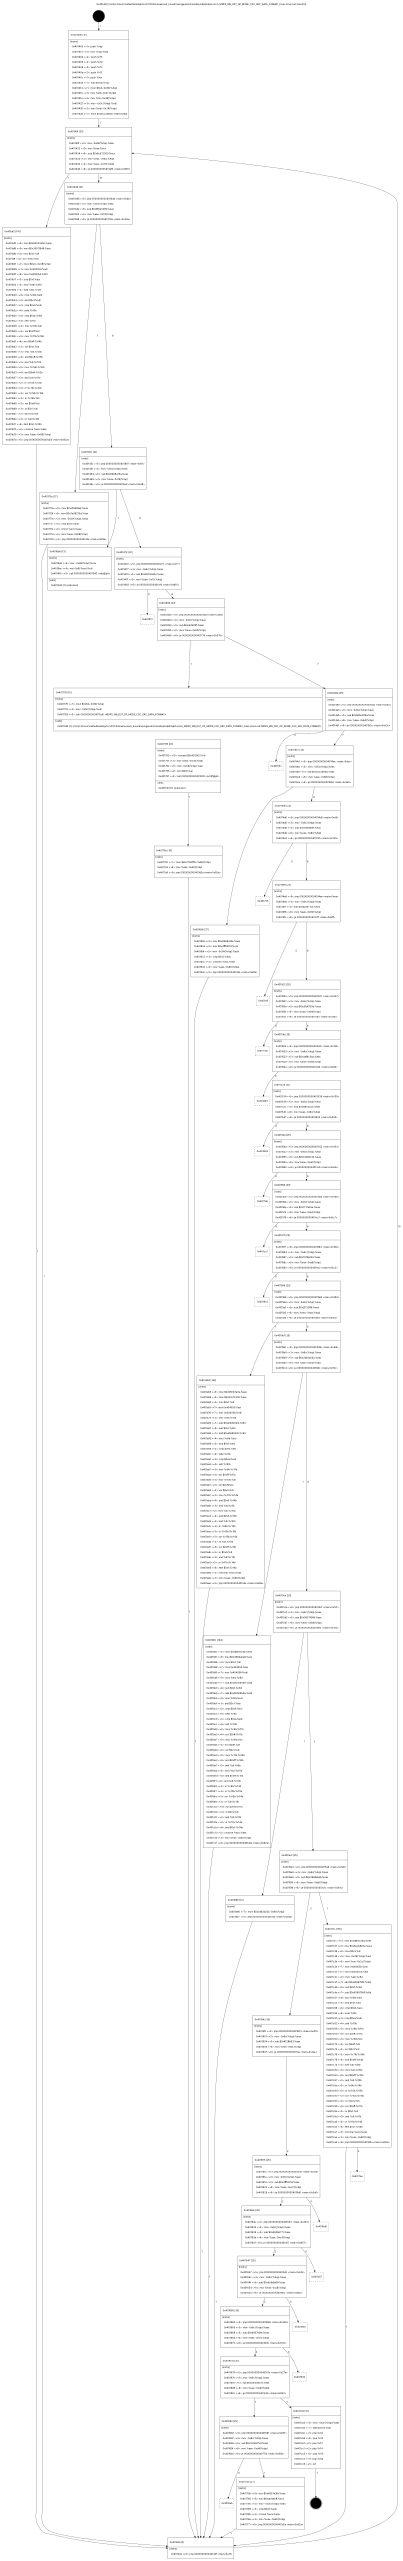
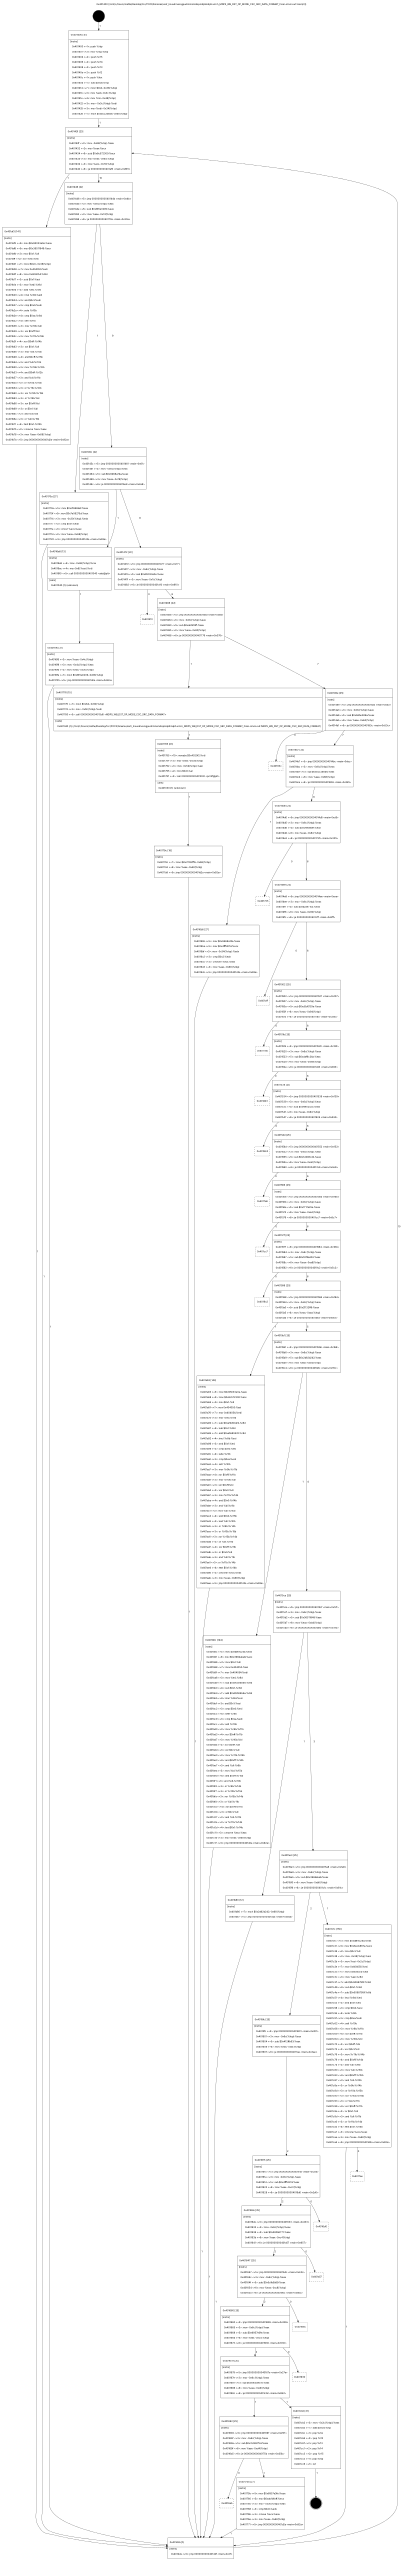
none -> (80, 664)
none -> (188, 734)
none -> (306, 1075)
